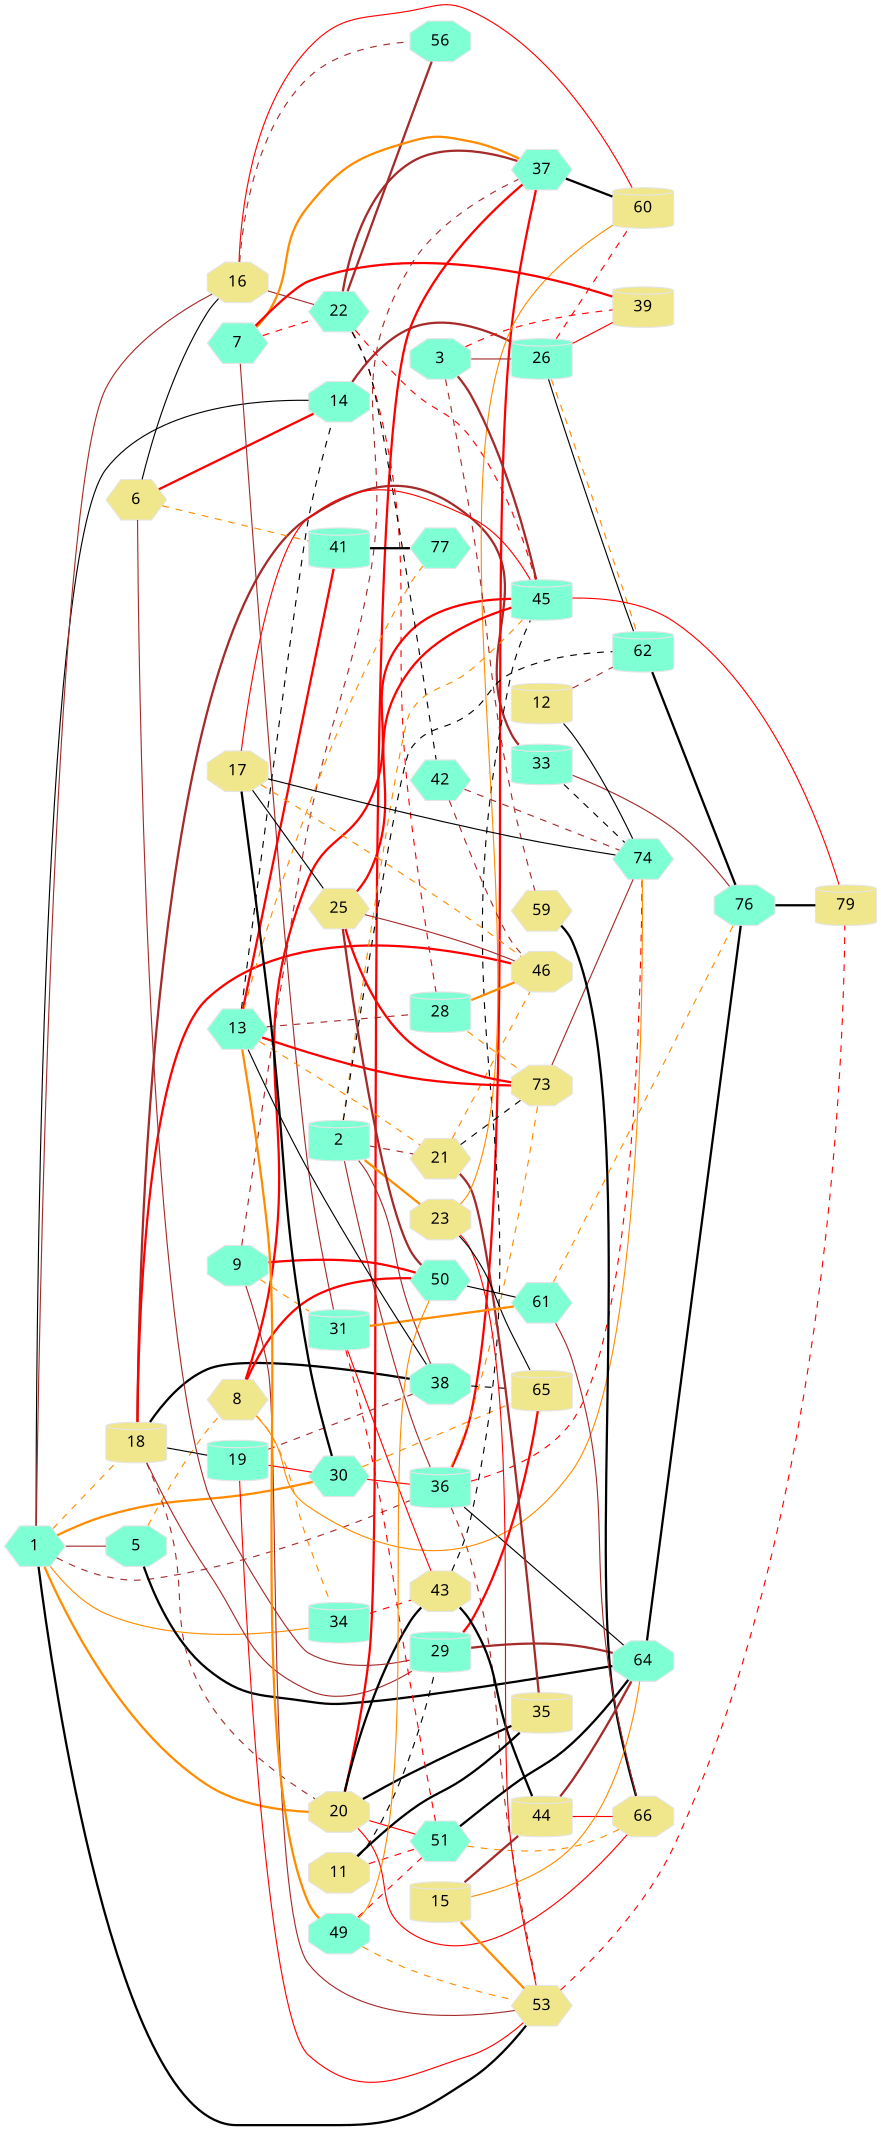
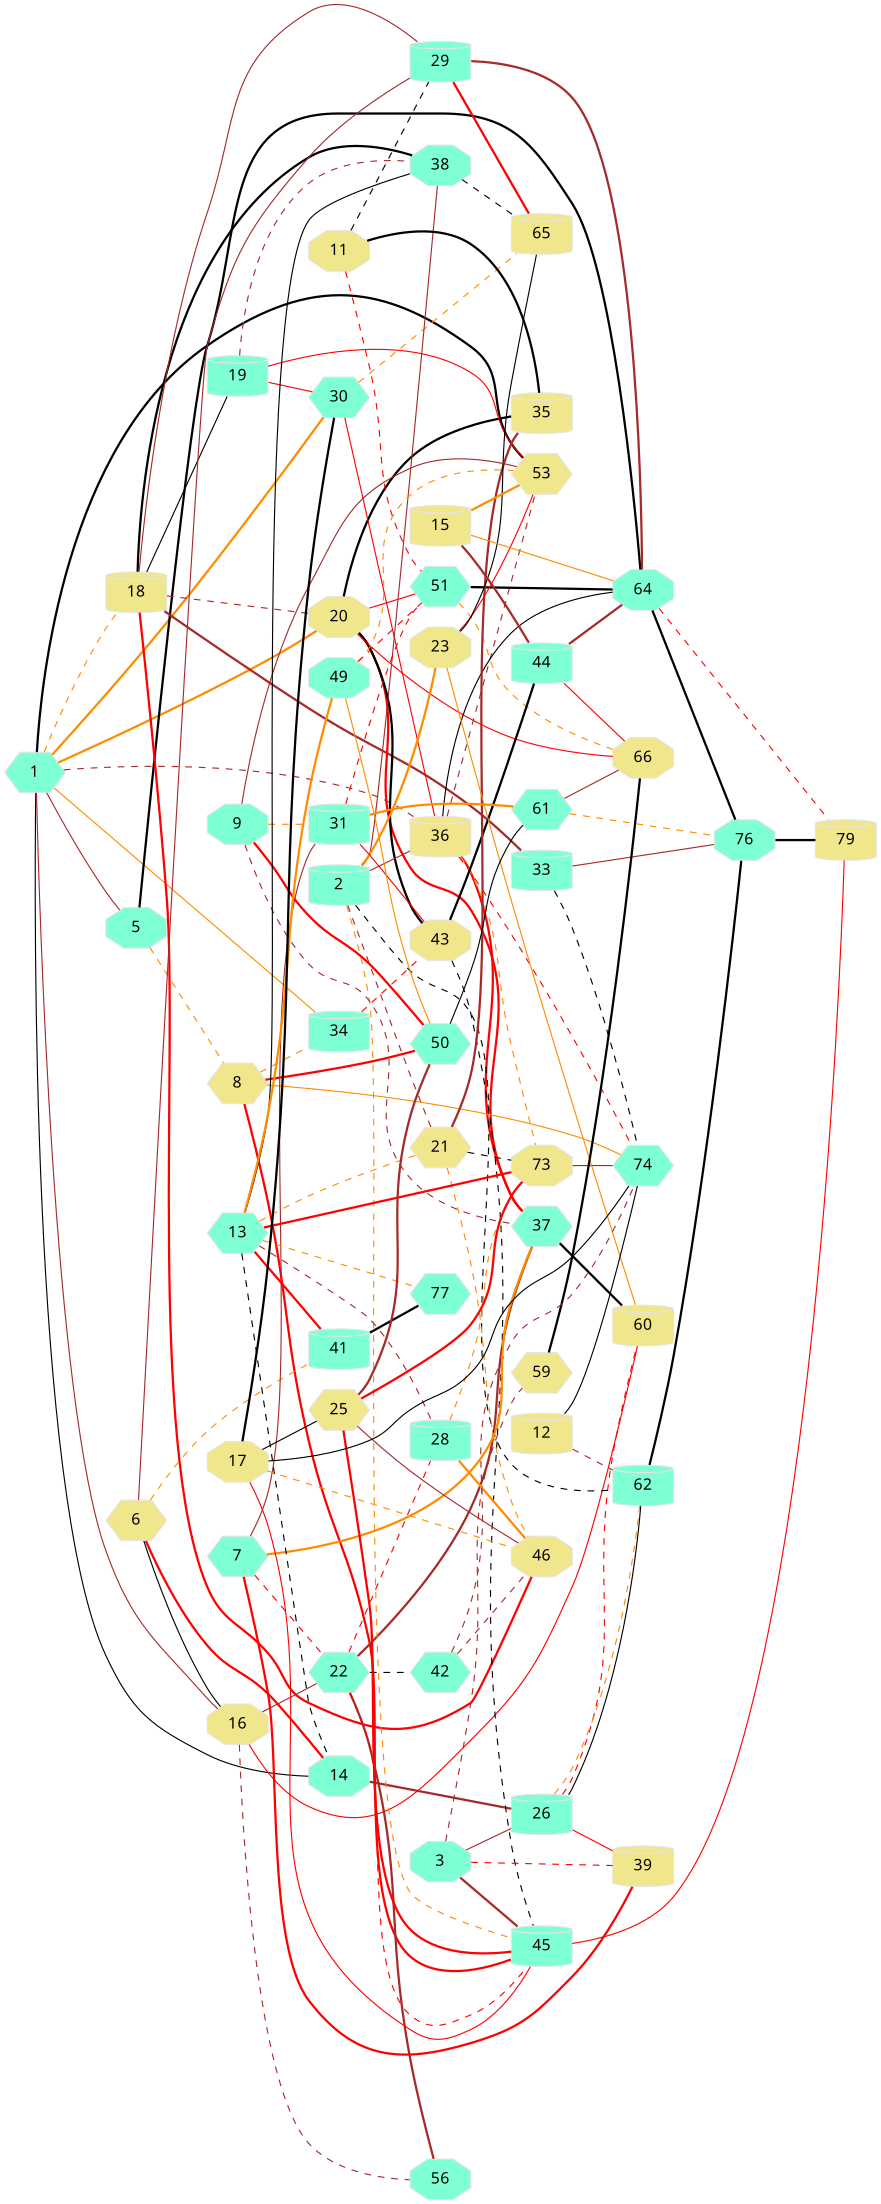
(786, 1485) -> (744, 714)
(440, 1488) -> (440, 837)
(542, 1817) -> (542, 663)
